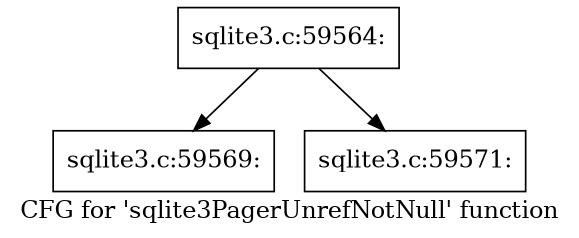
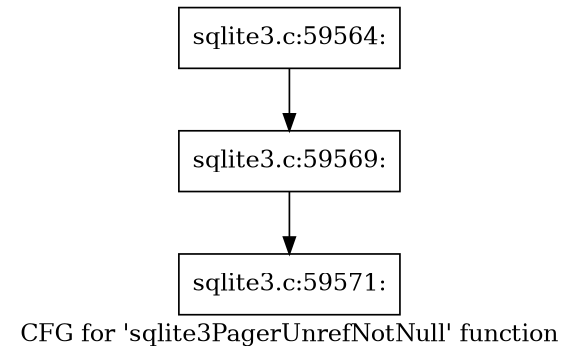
(346, 94) -> (289, 214)
